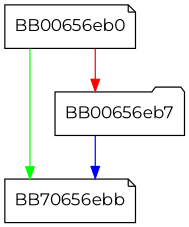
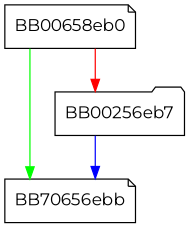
(70, 27) -> (70, 27)
(120, 114) -> (120, 114)
